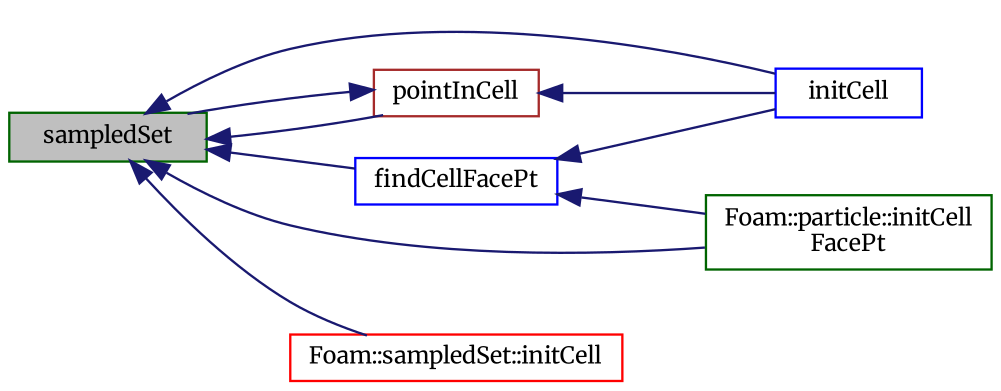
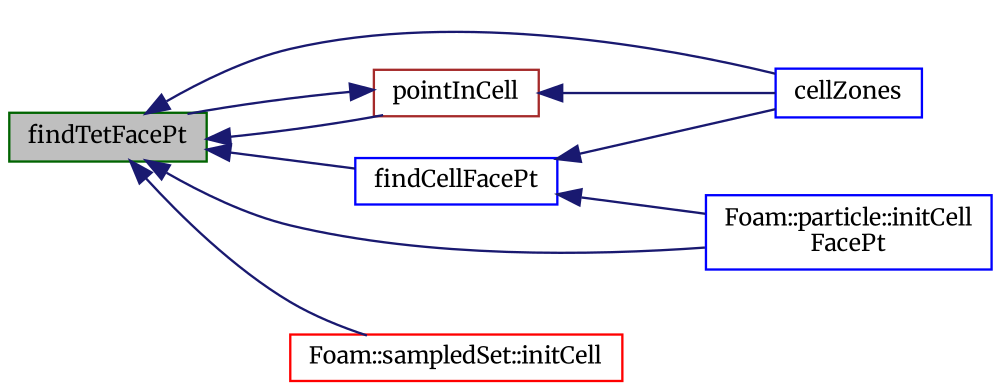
(849, 93) -> (849, 93)
(108, 137) -> (108, 137)
(849, 232) -> (849, 232)
